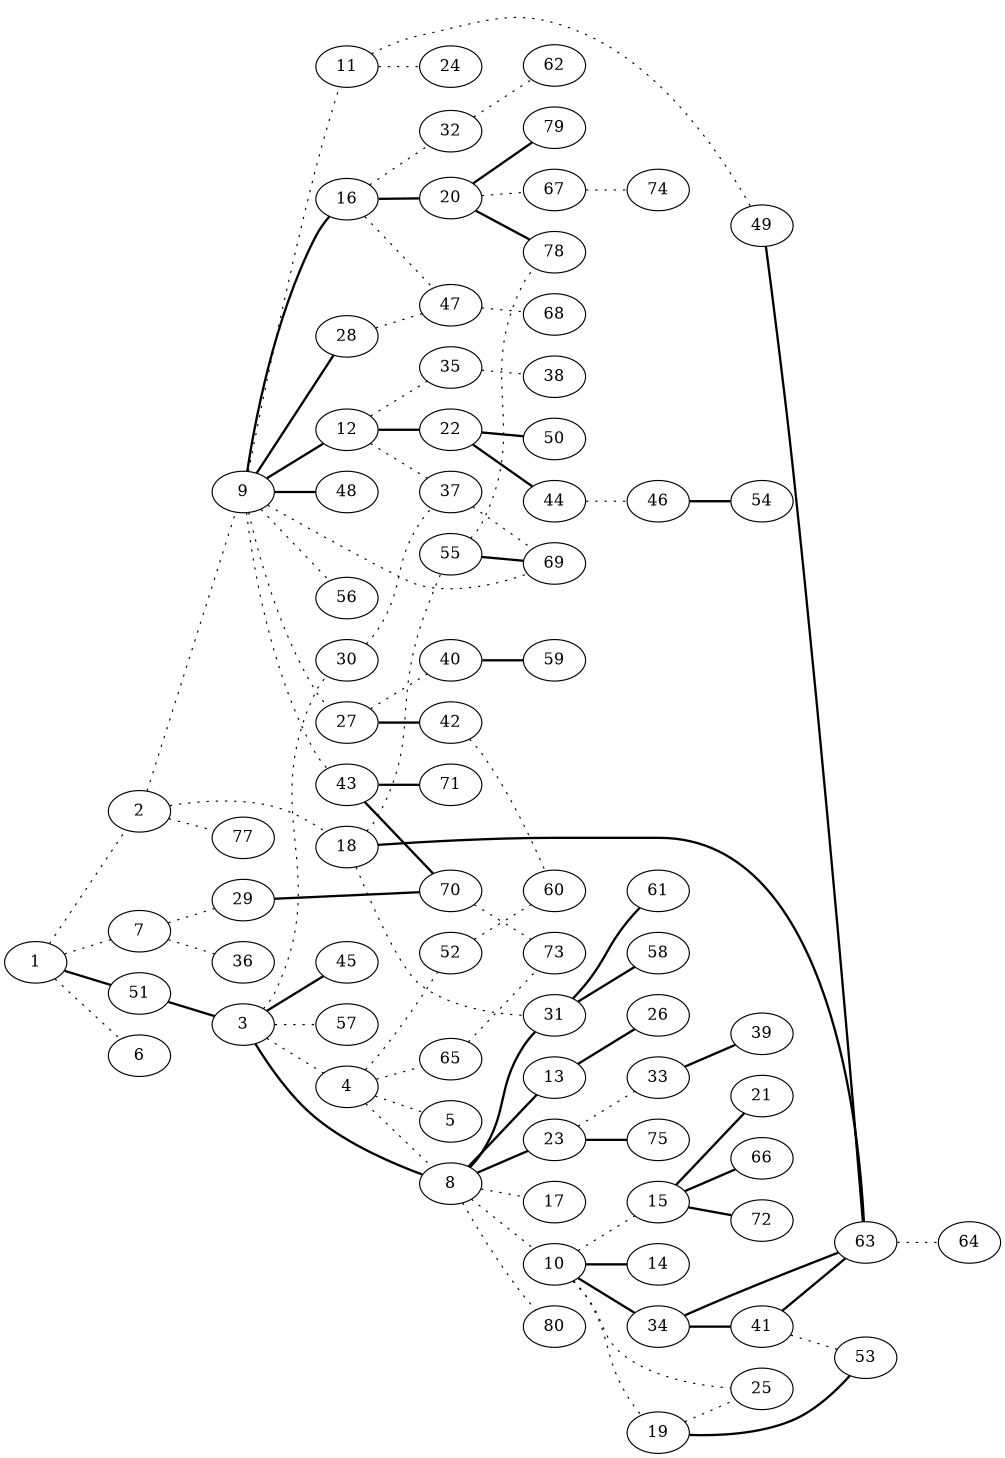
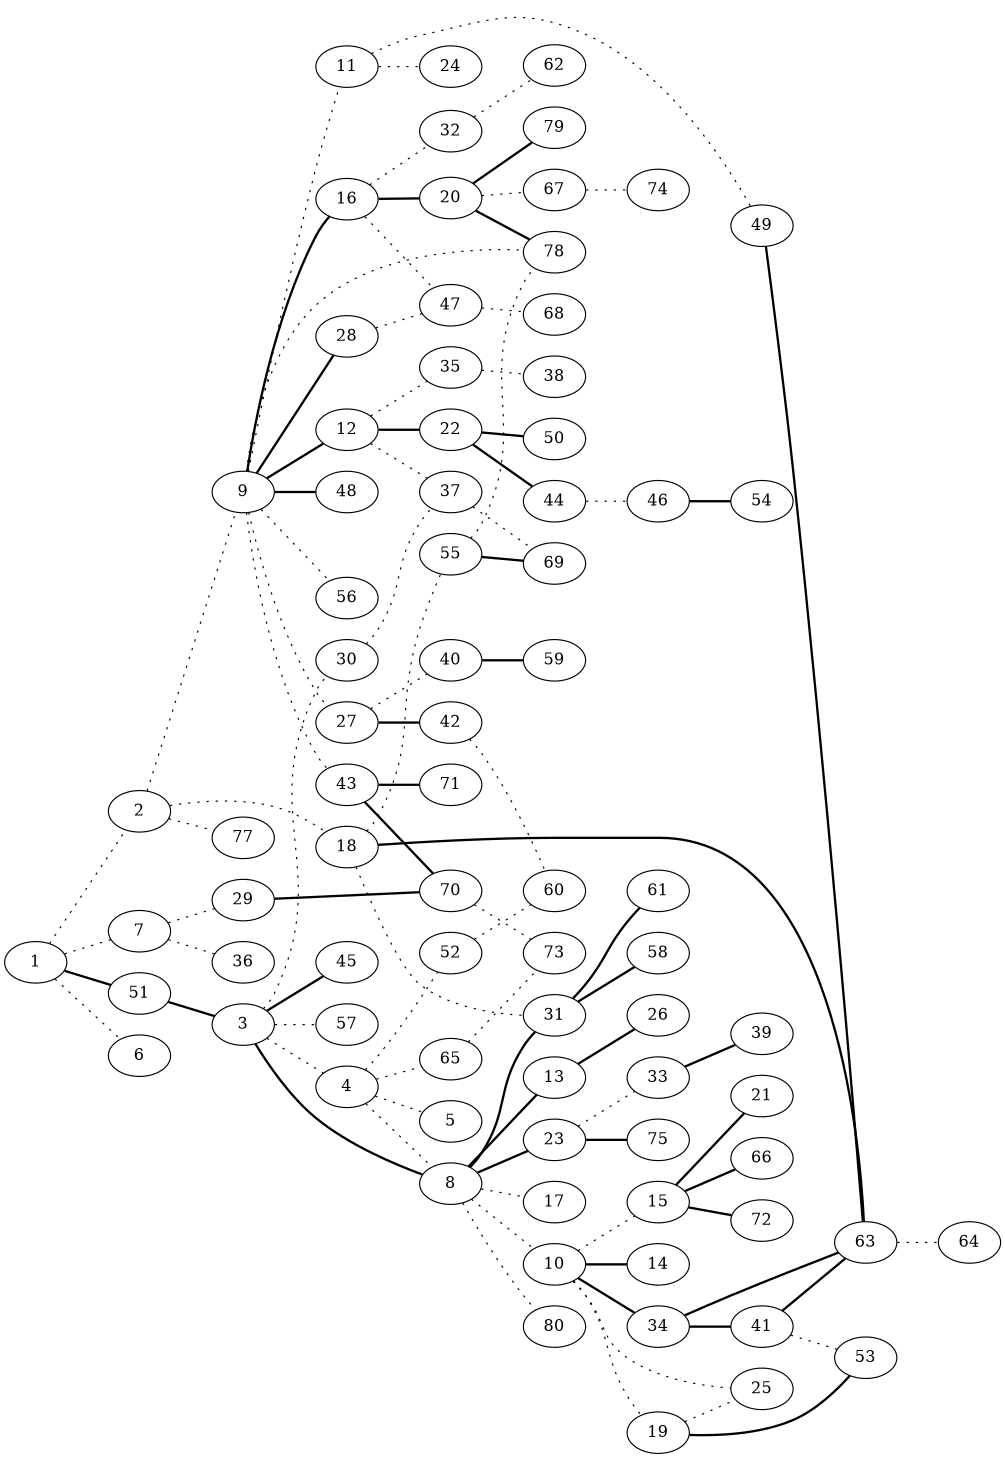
(391, 573) -> (330, 294)
